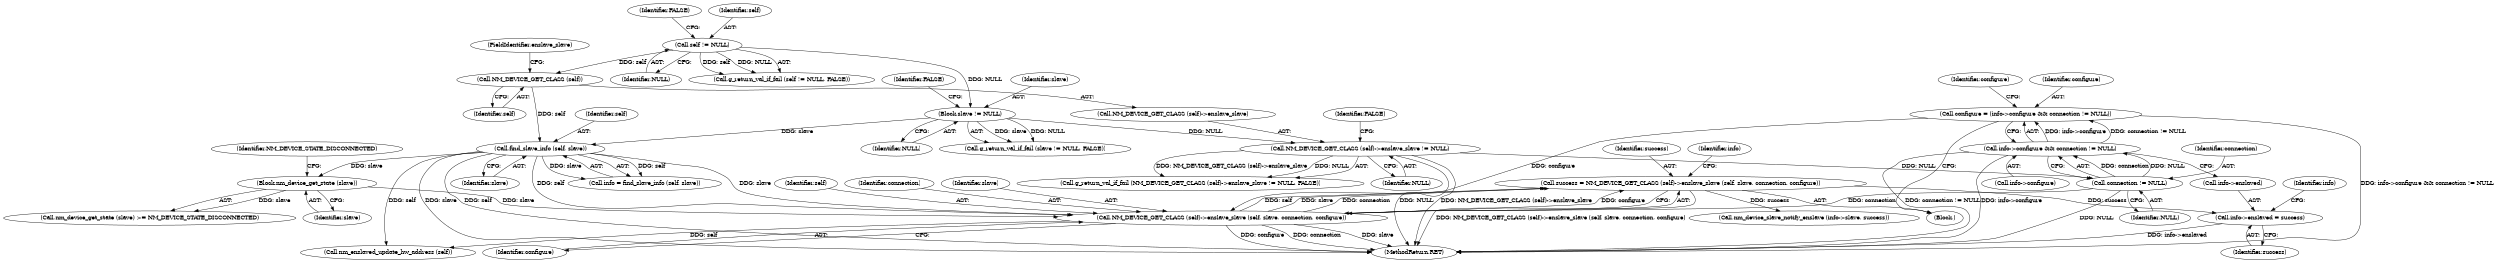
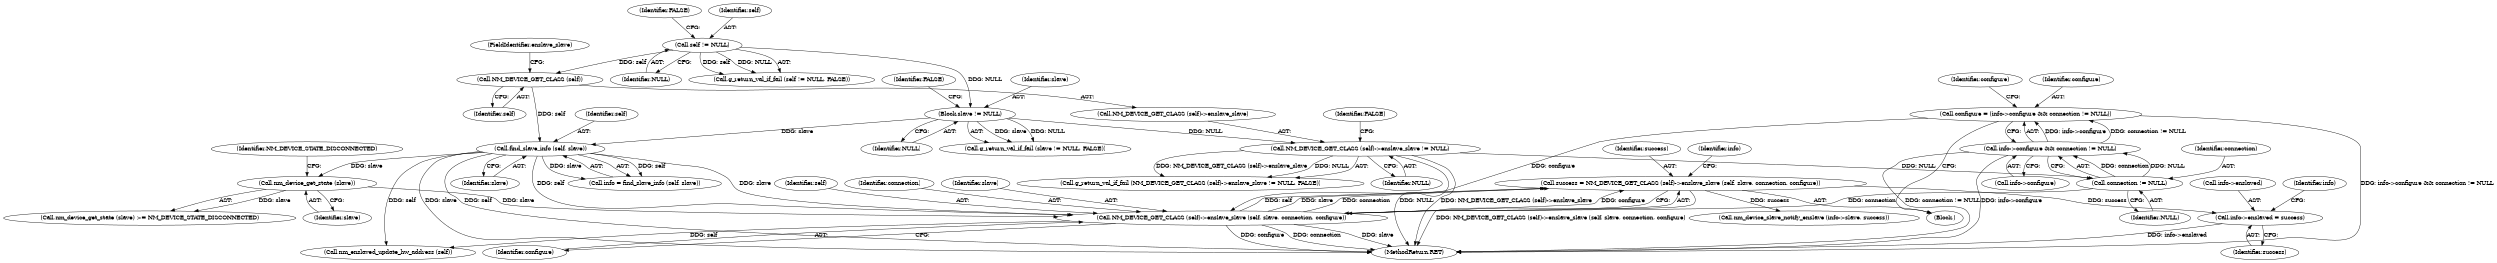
(2171, 160) -> (2026, 163)
(307, 184) -> (307, 184)
(1795, 247) -> none
